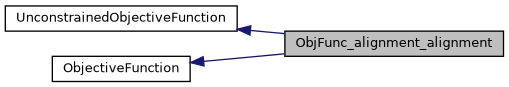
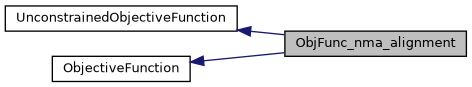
(394, 44) -> (376, 44)
